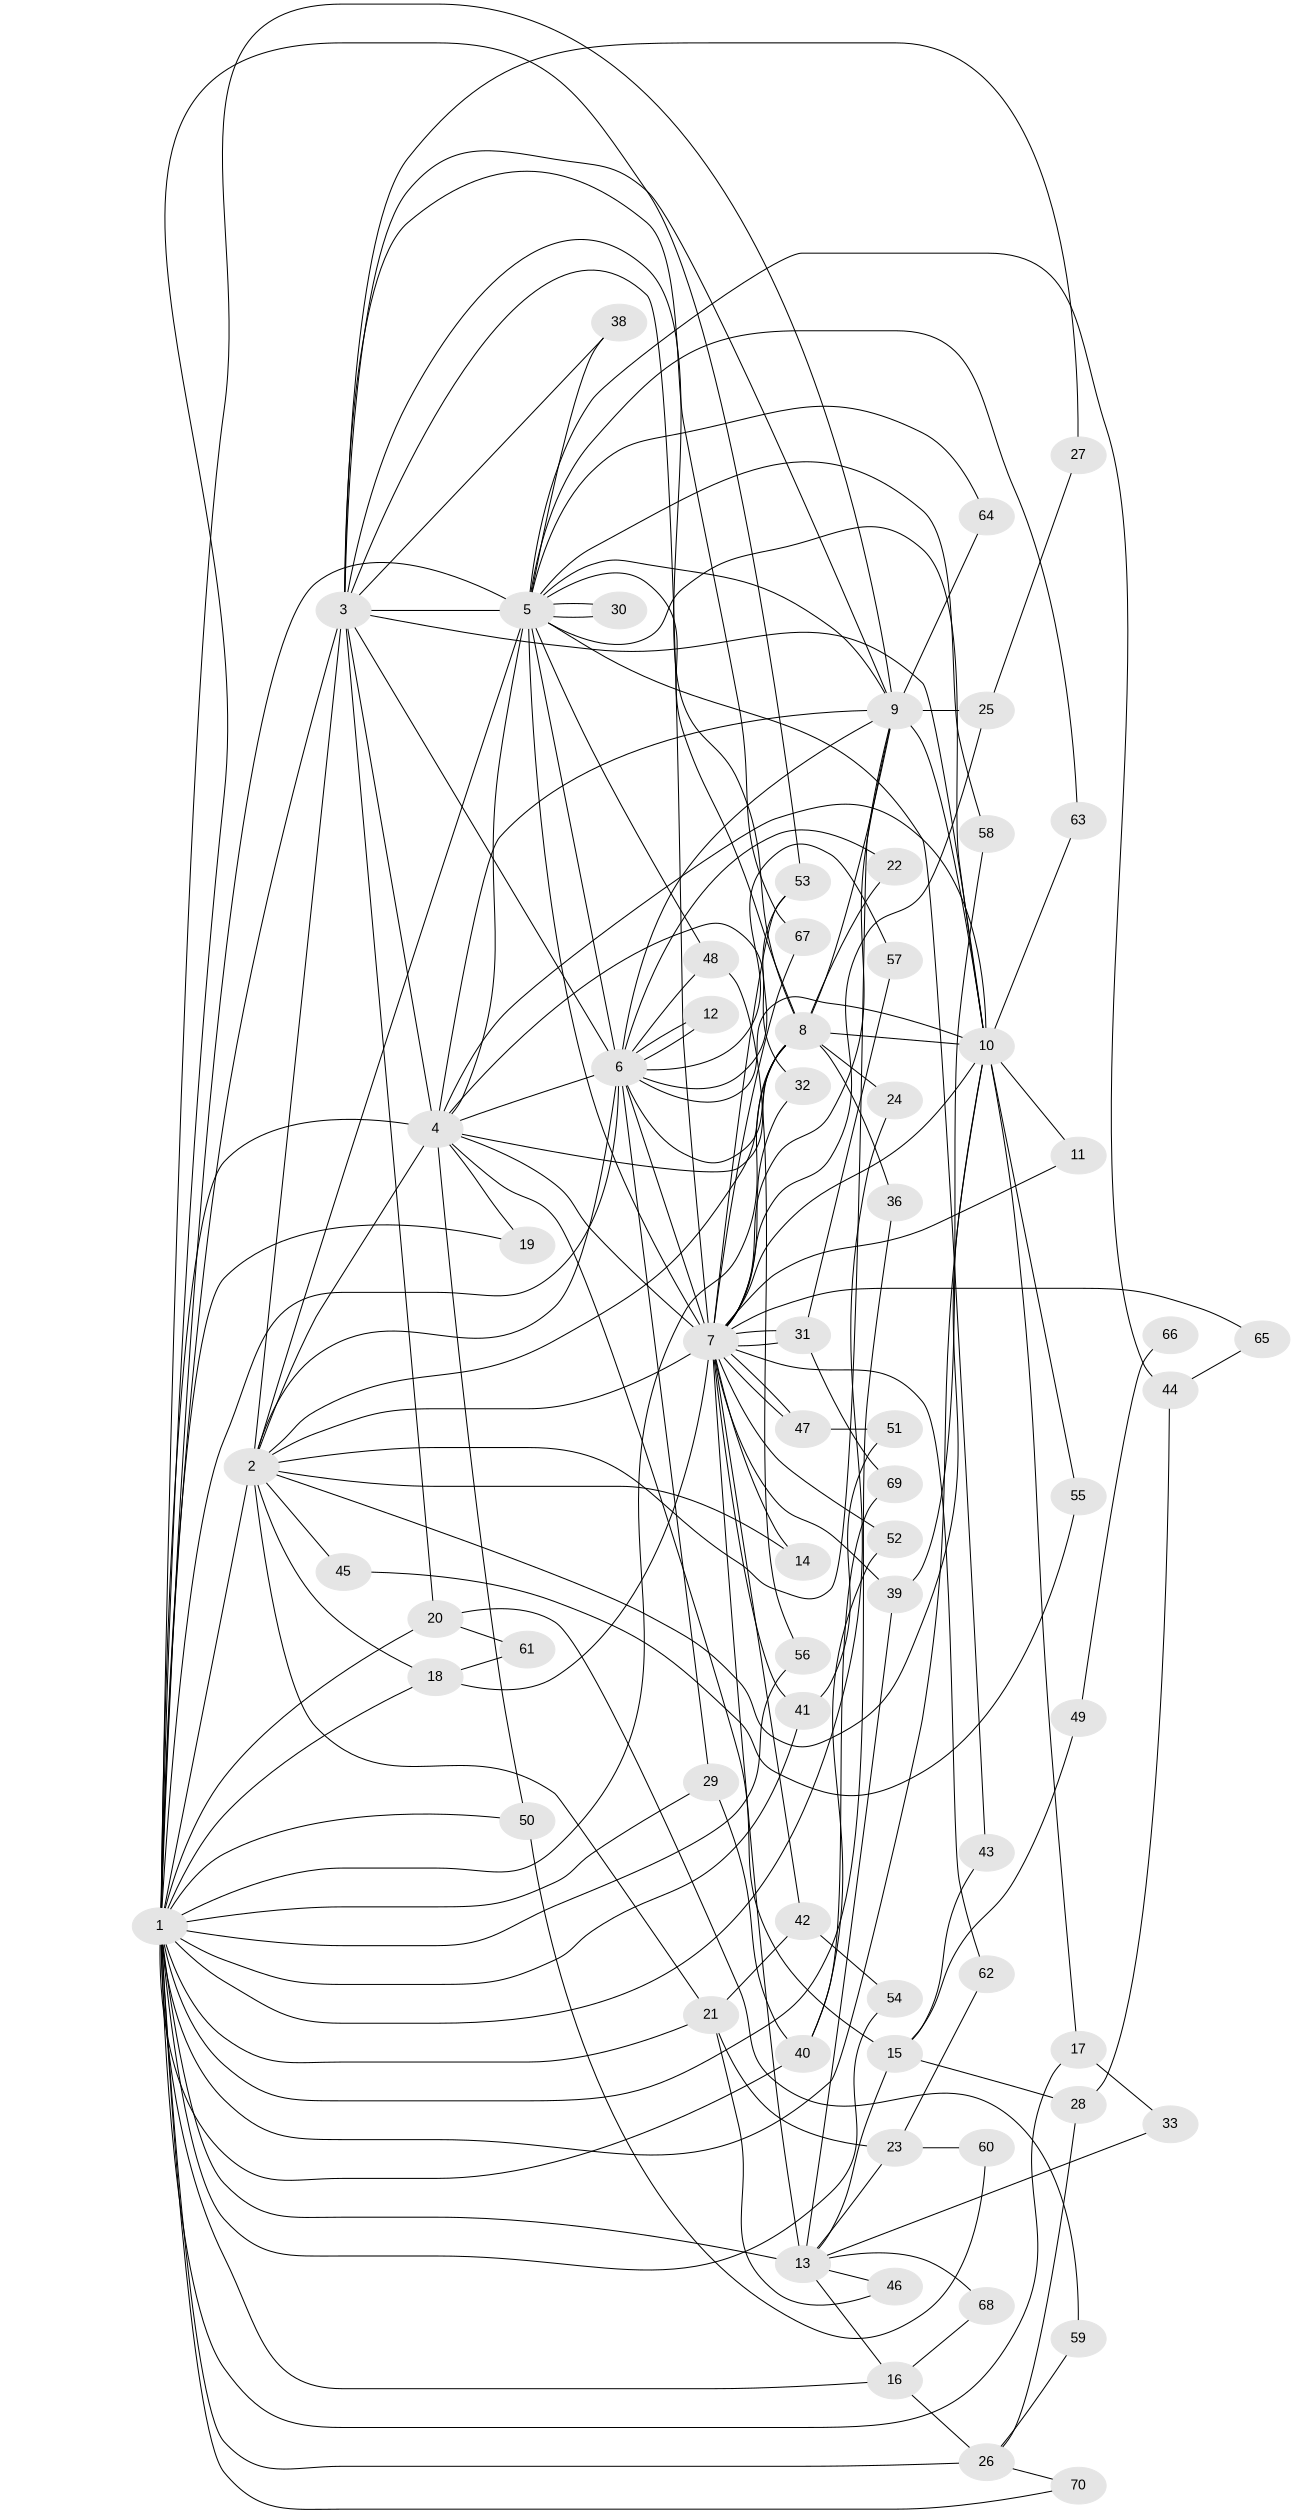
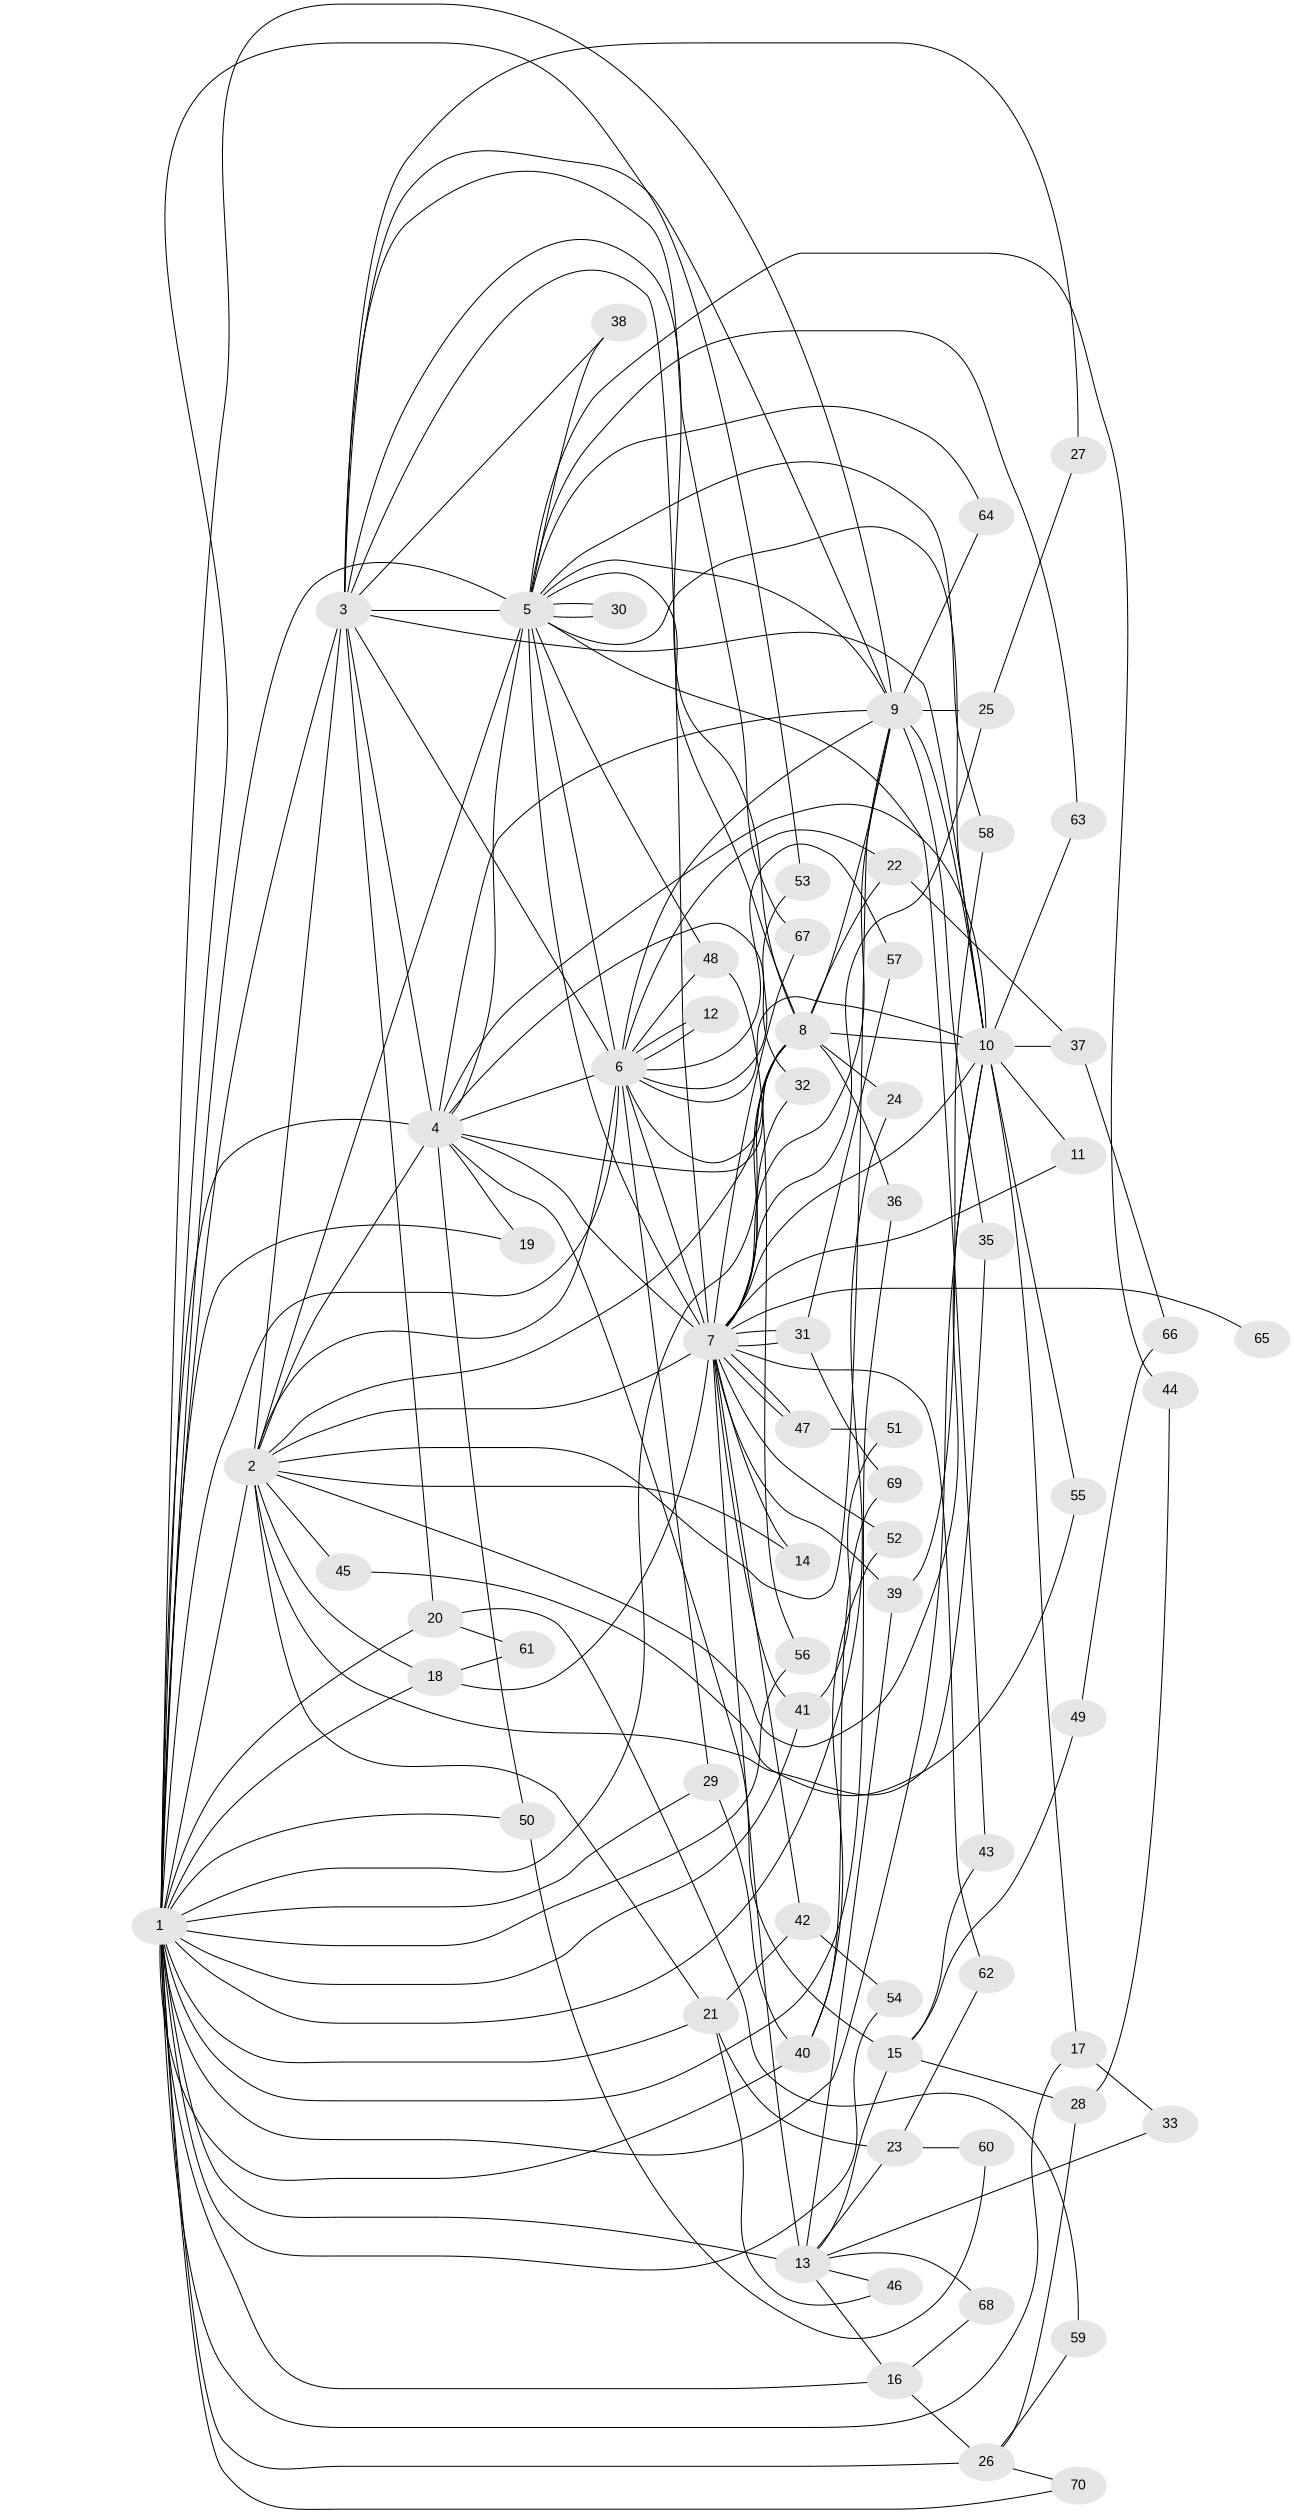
none -> (1079, 1046)
(740, 1107) -> (756, 1185)
none -> (987, 1241)
(1216, 1365) -> none
